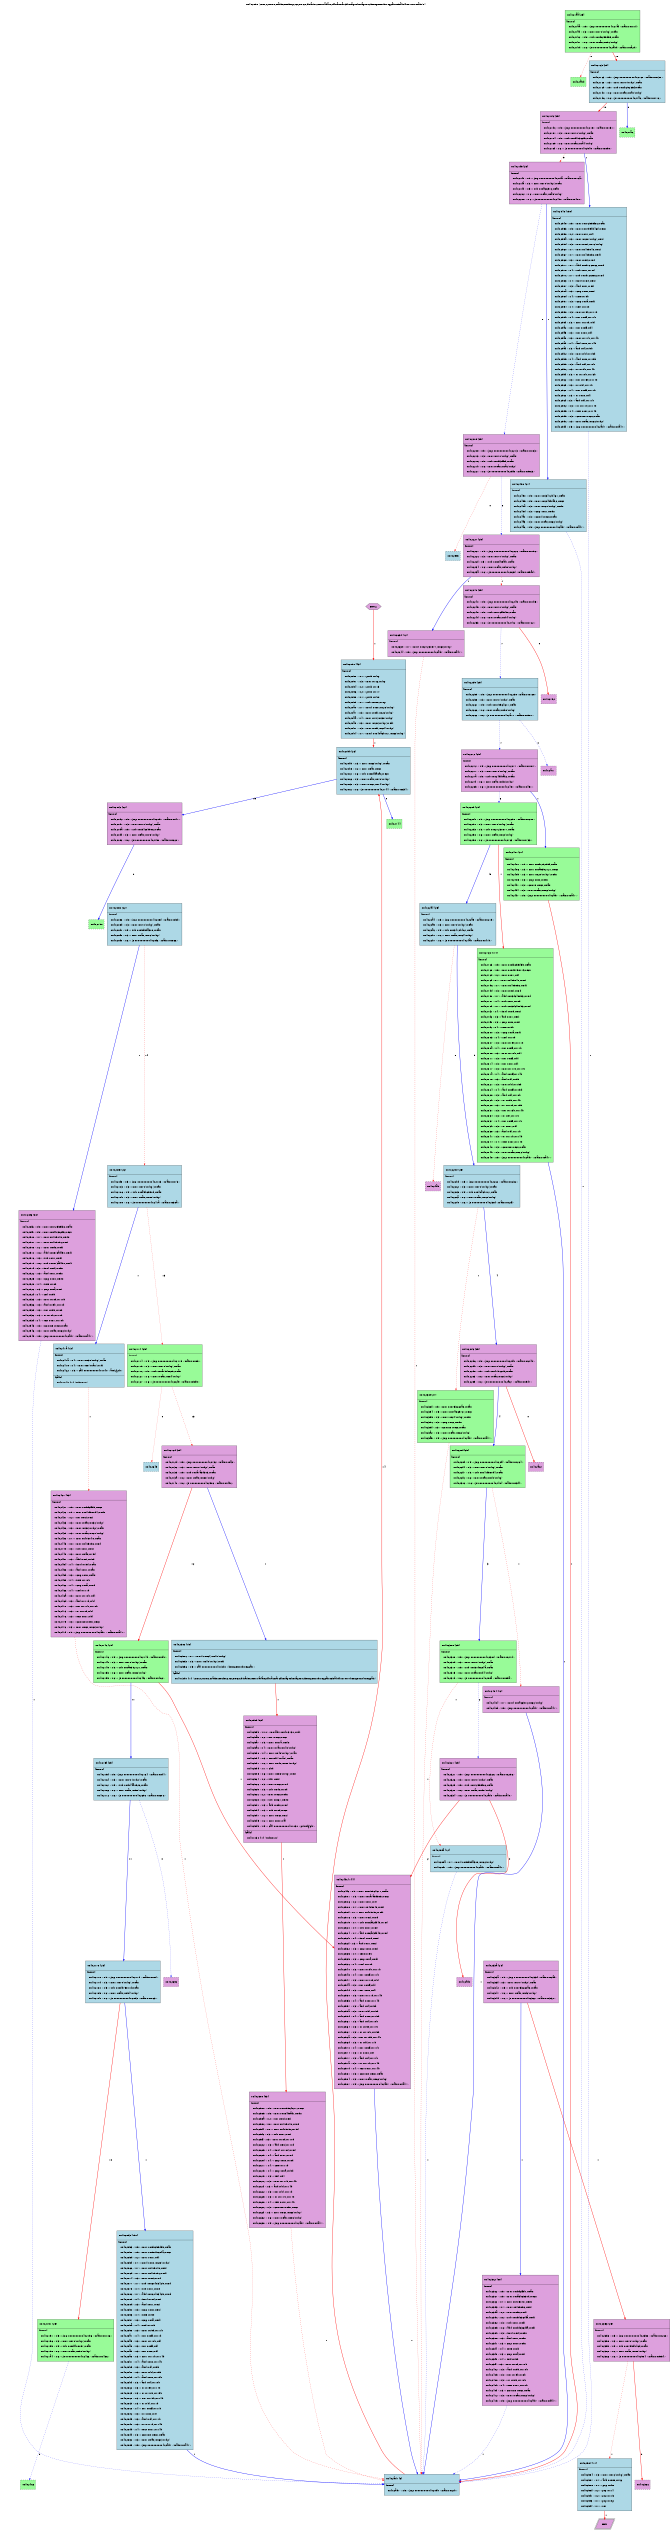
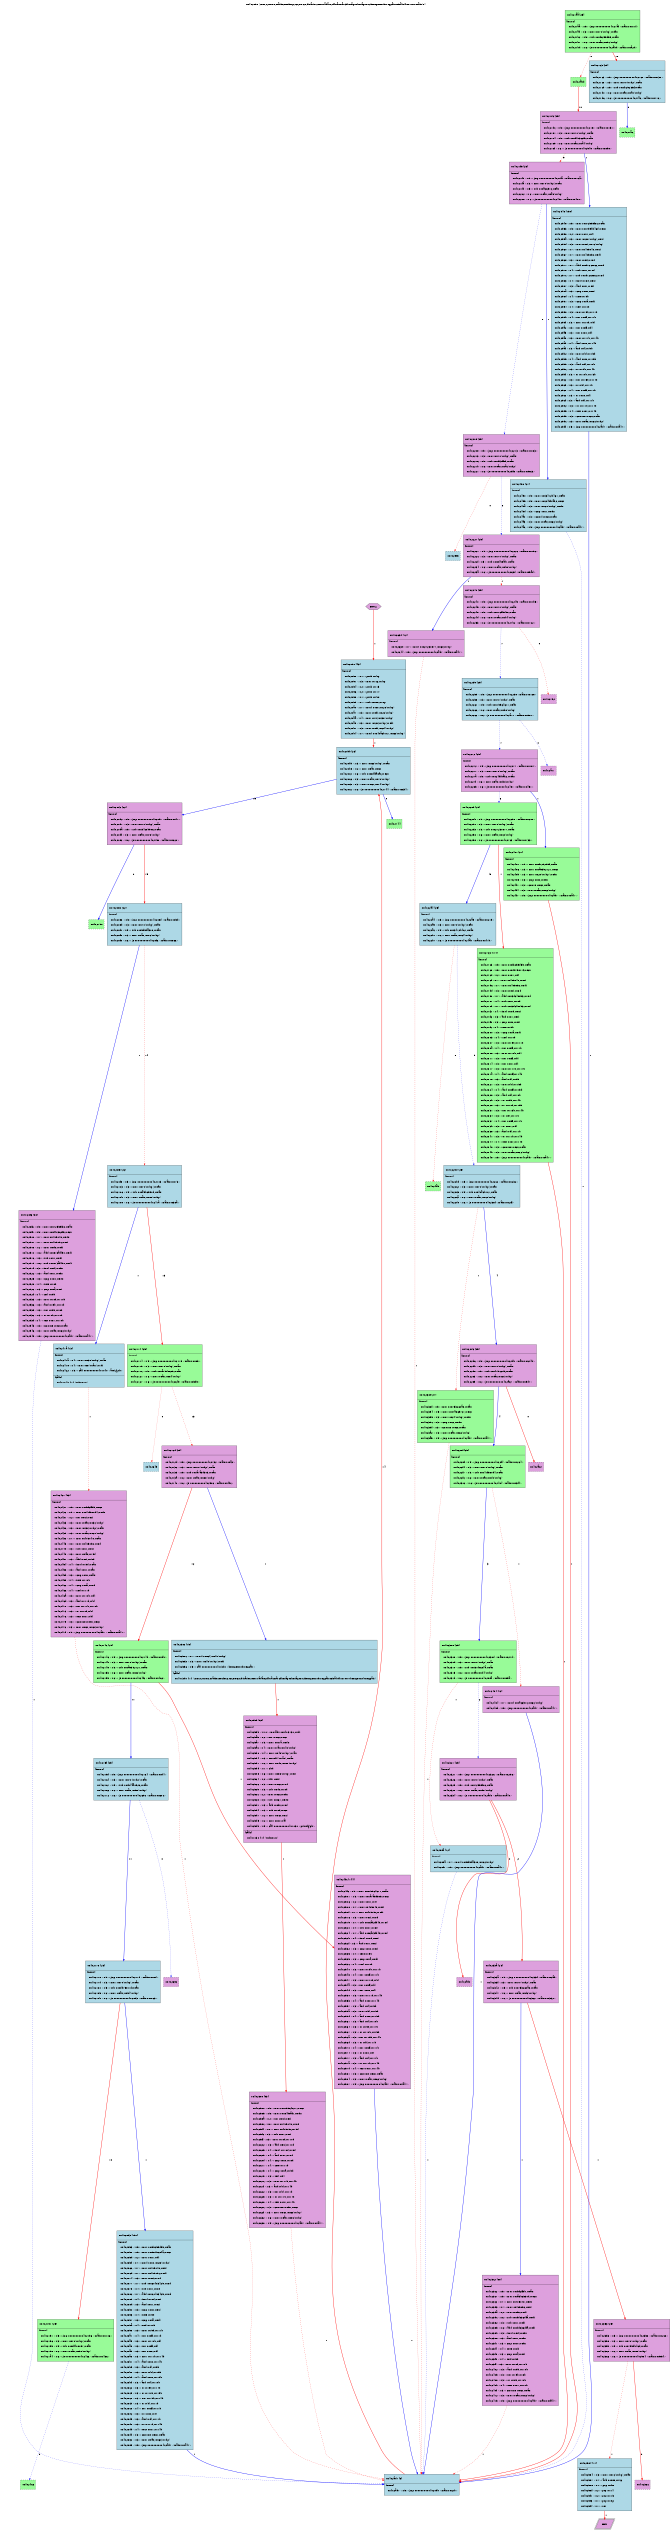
(603, 107) -> (578, 98)
(539, 658) -> (539, 658)
none -> (145, 873)
(460, 1055) -> (460, 1055)
(433, 1186) -> (433, 1186)
(155, 1275) -> (155, 1275)
(589, 1506) -> (589, 1506)
(433, 1836) -> (518, 1877)
(563, 1859) -> (563, 1859)
(488, 2445) -> (488, 2445)
